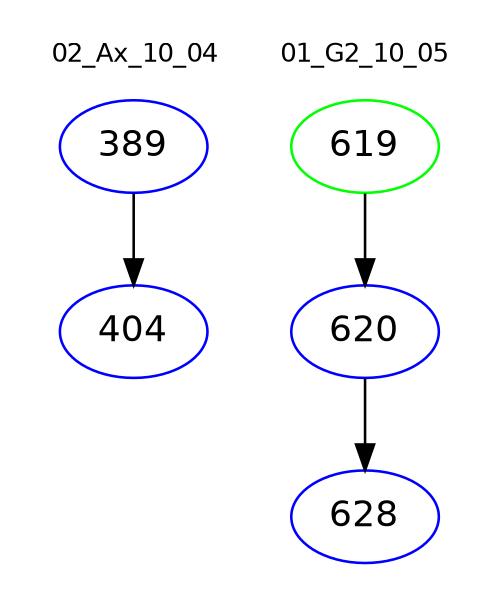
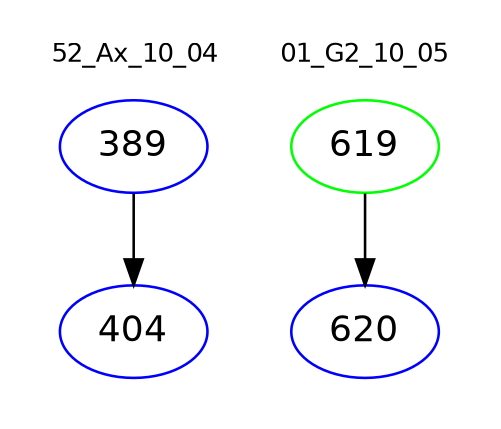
(135, 55) -> (135, 55)
(365, 517) -> none
